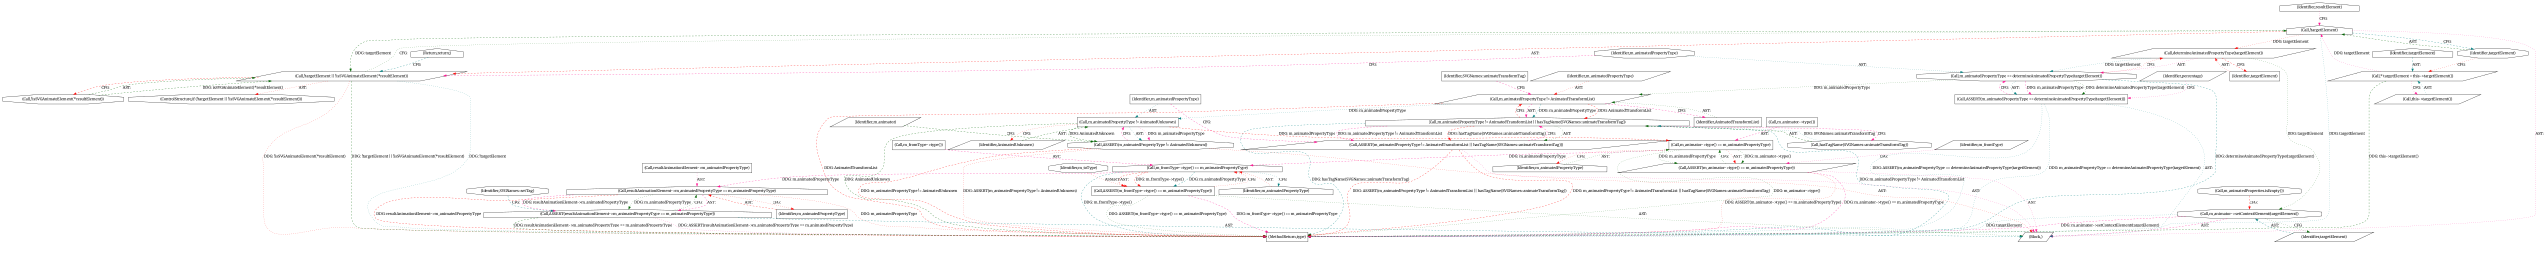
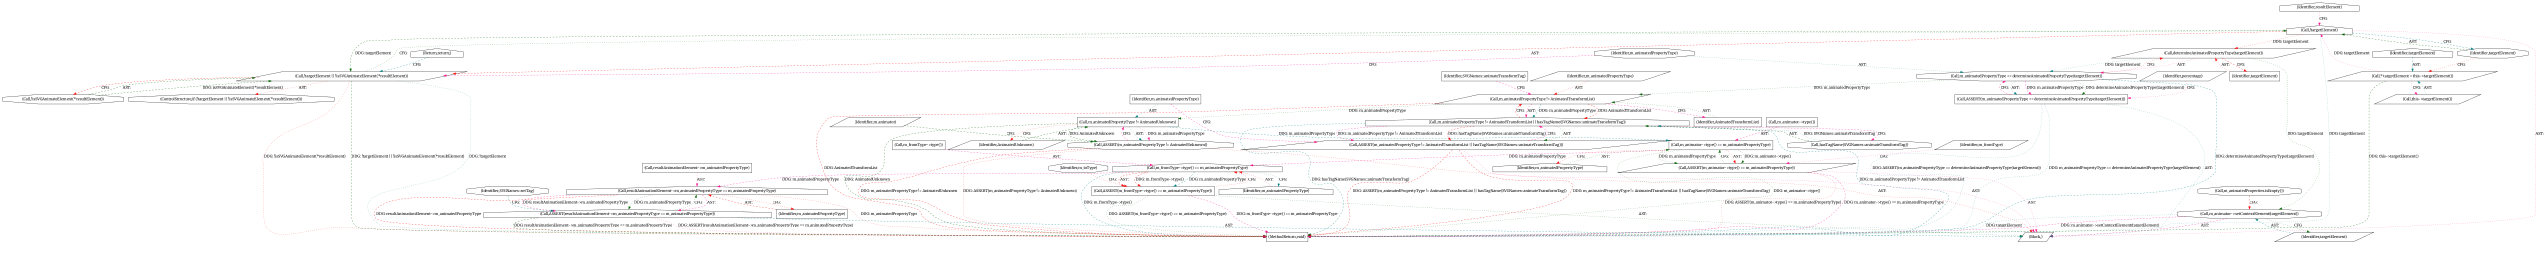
(1316, 111) -> (1316, 111)
(1418, 139) -> (1418, 139)
(1113, 180) -> (1113, 180)
(1287, 237) -> (1287, 237)
